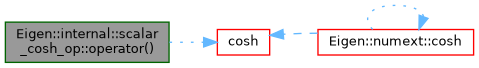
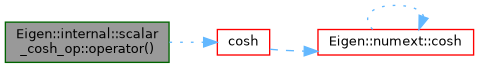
(301, 33) -> (287, 50)
